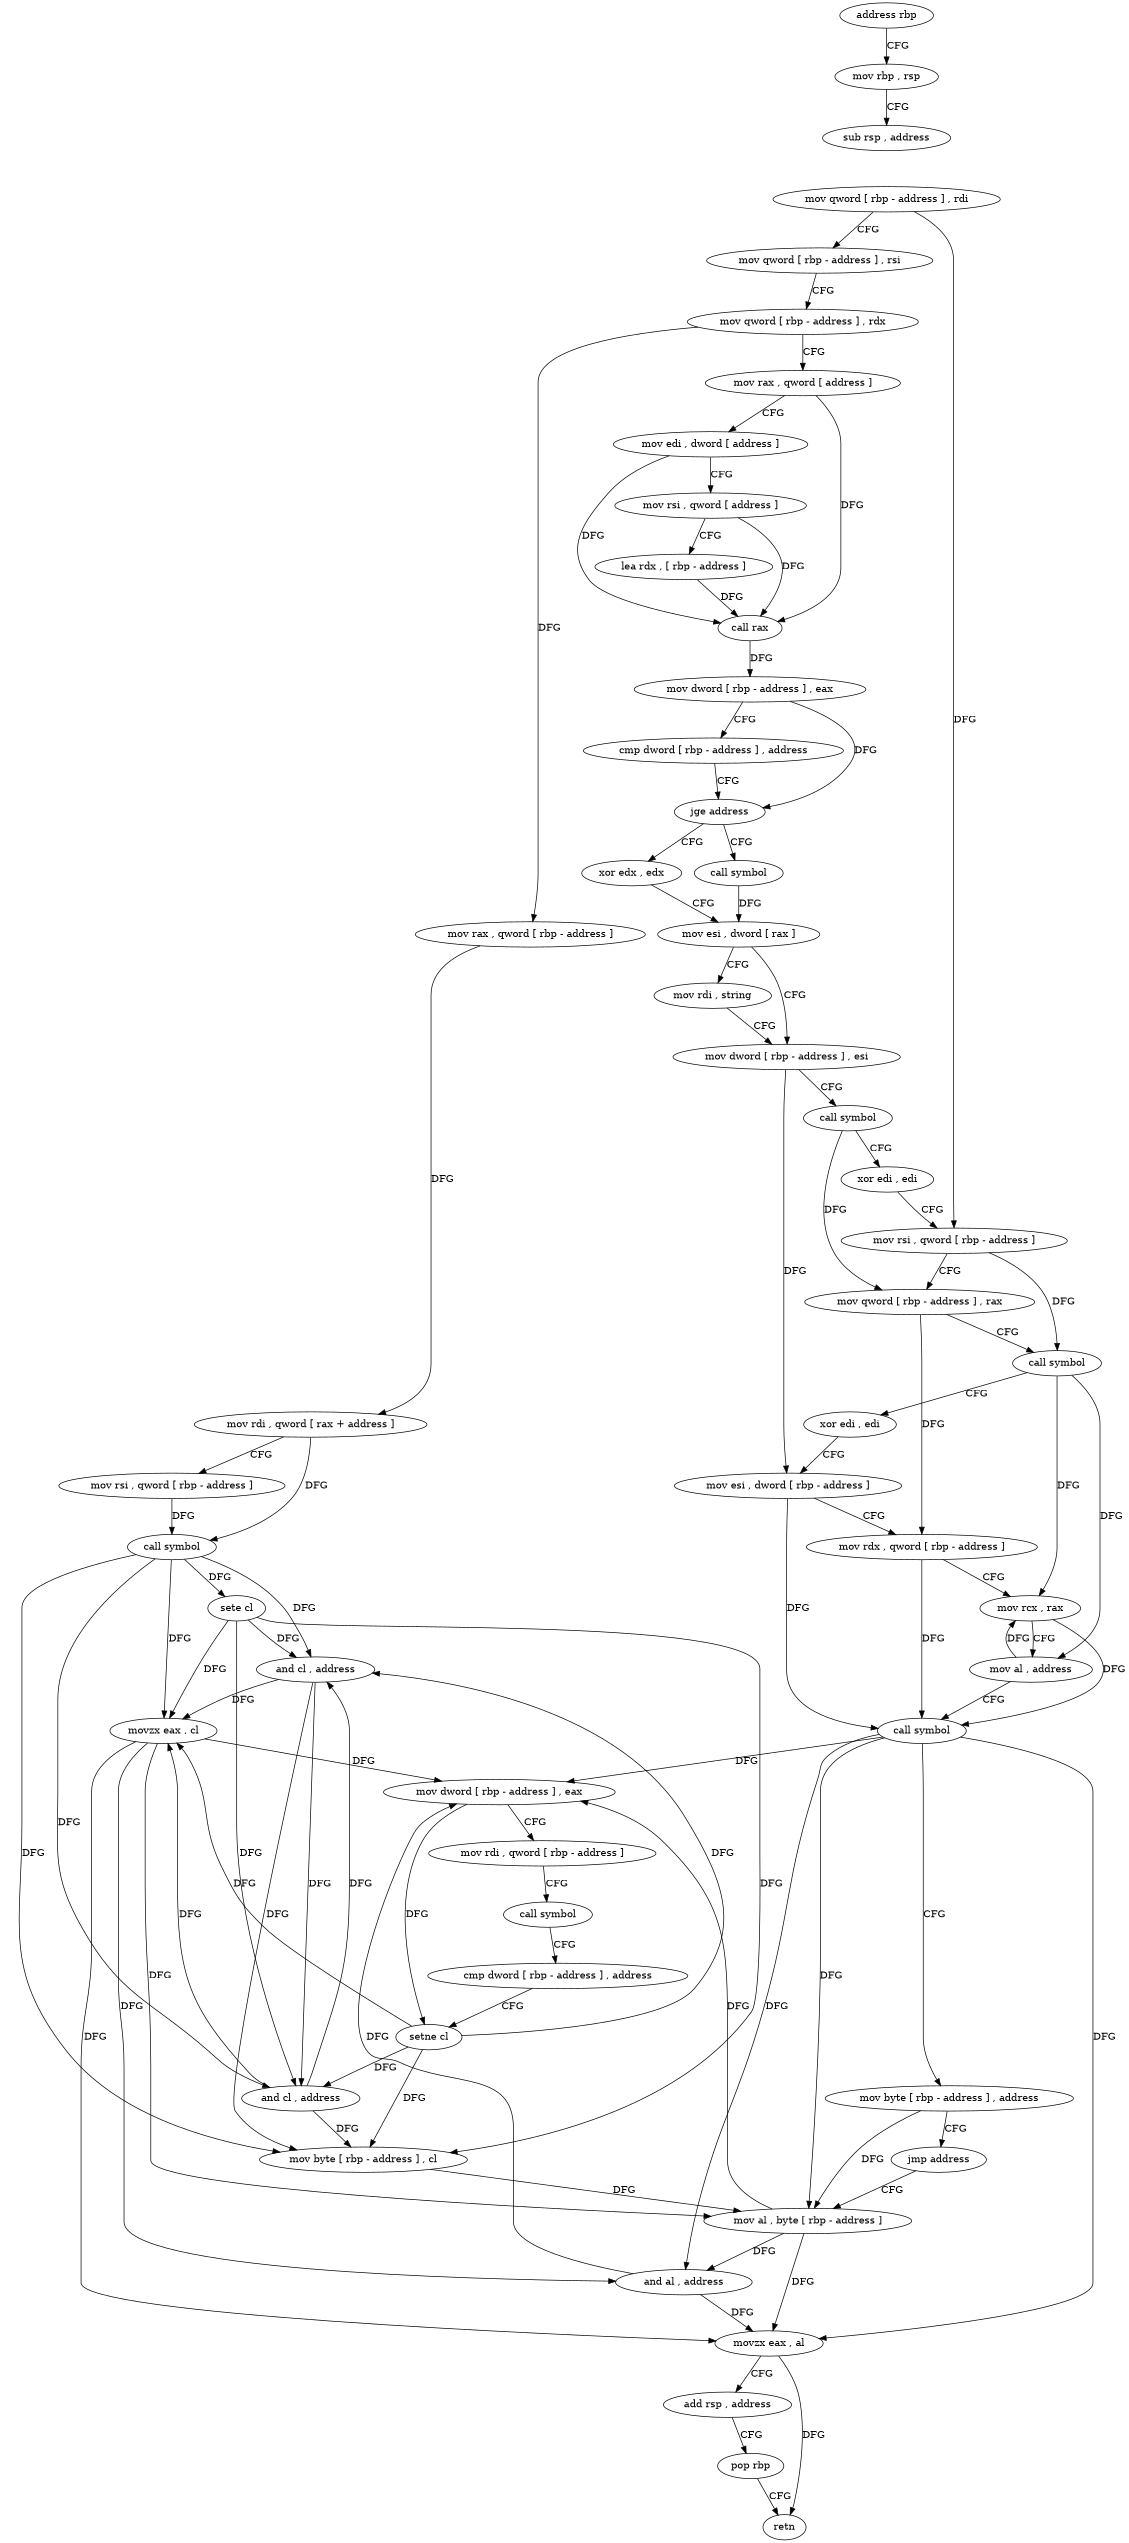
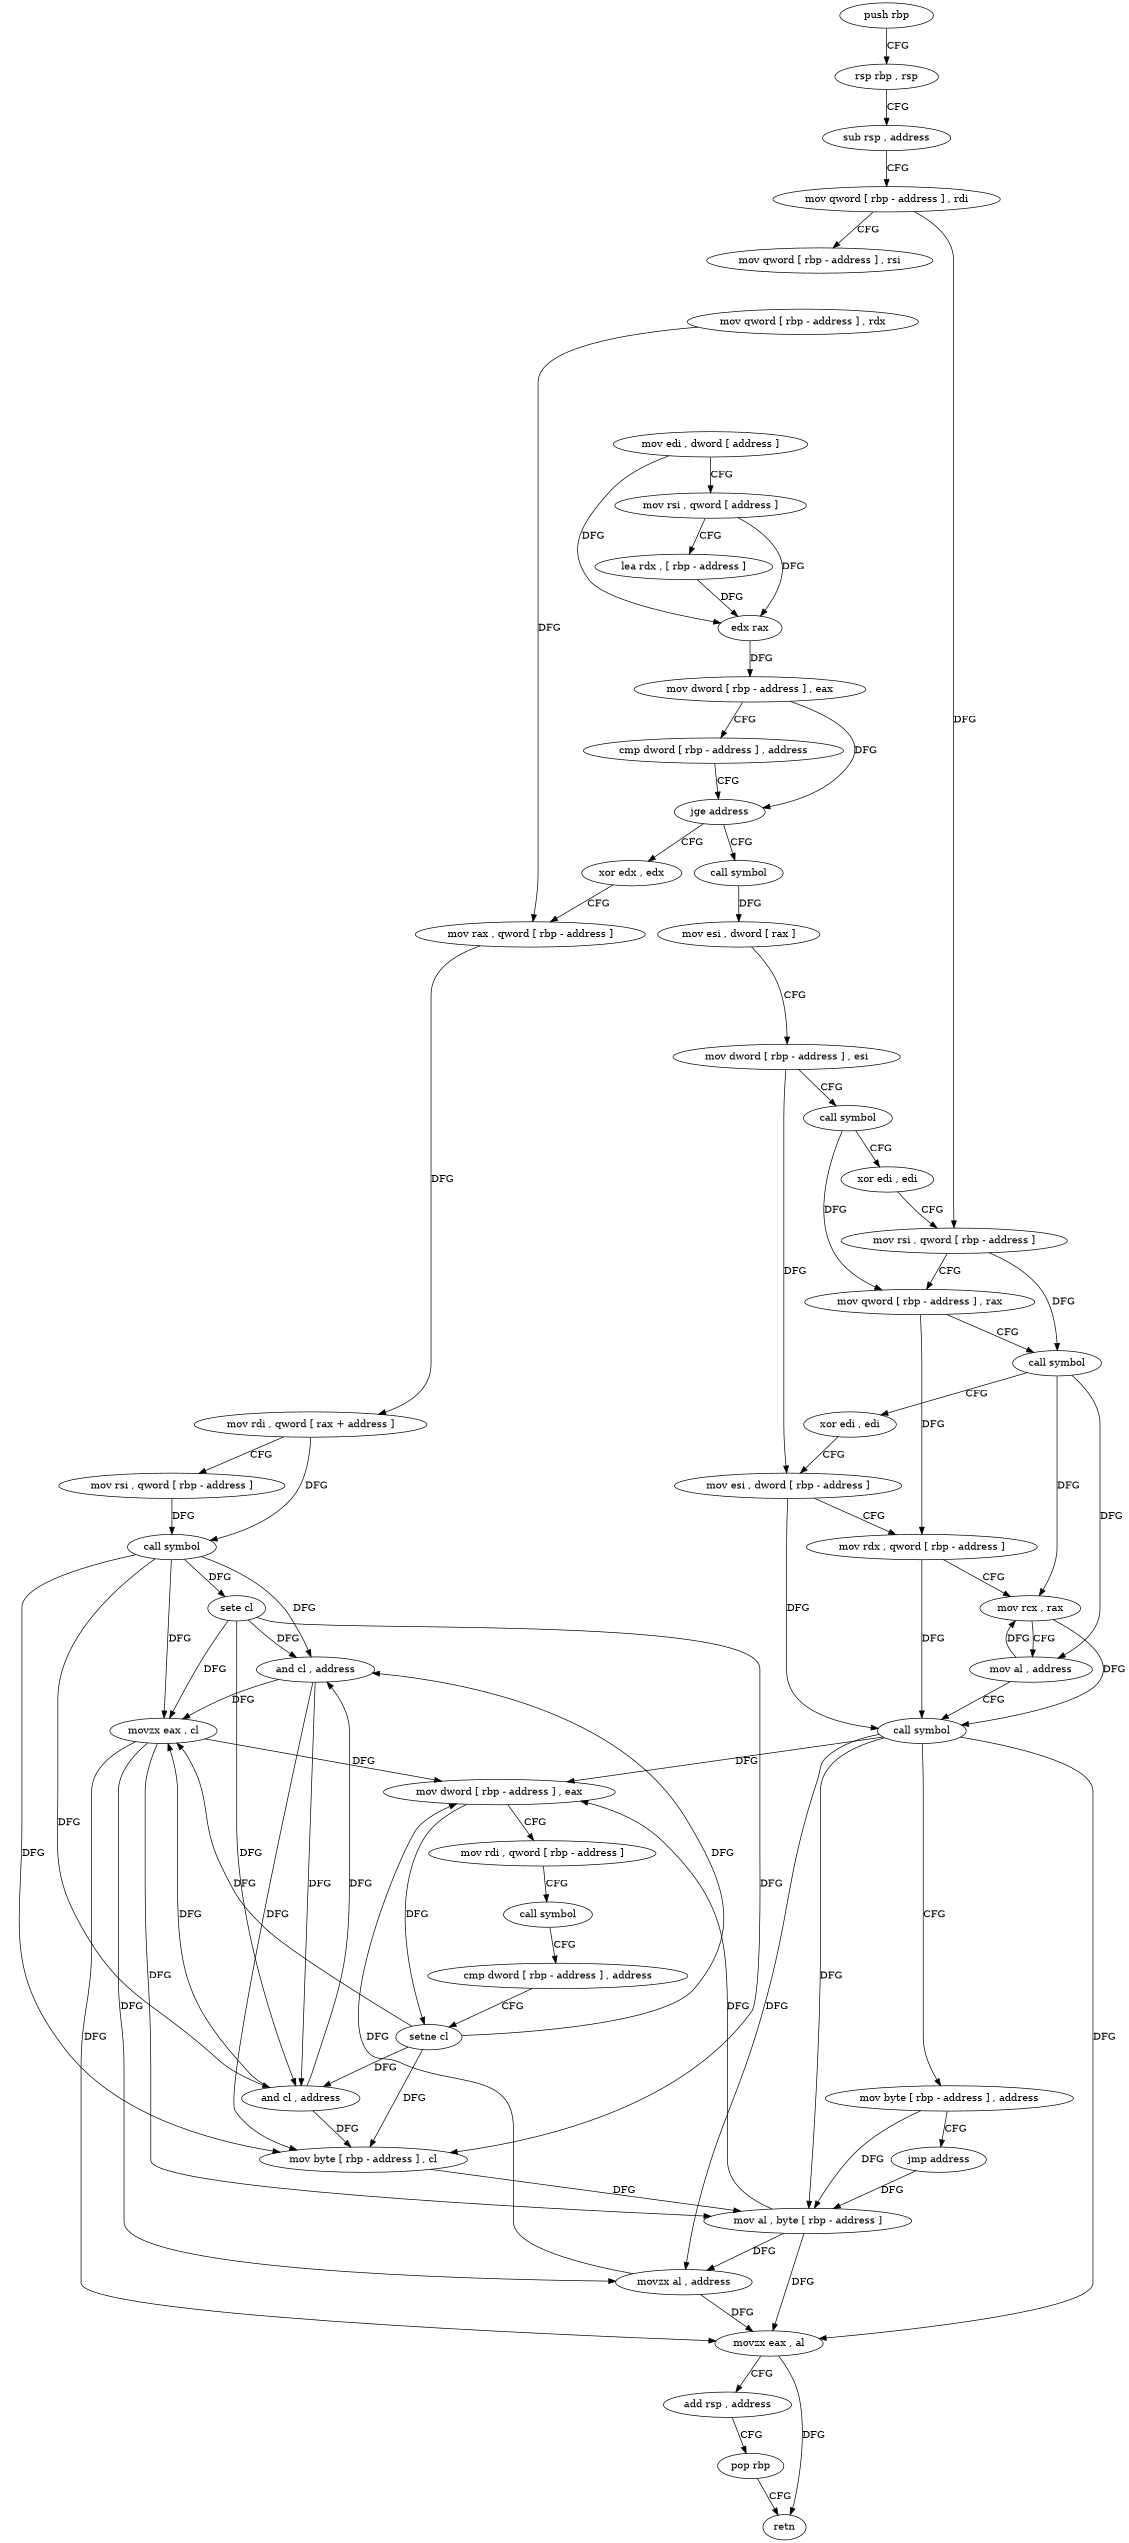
(887, 15) -> (887, 15)
(887, 77) -> (887, 77)
none -> (887, 165)
(812, 288) -> none
(803, 383) -> none
(750, 628) -> (750, 628)
(681, 902) -> (585, 902)
(713, 996) -> none
(892, 2190) -> (892, 2190)
(684, 2282) -> (684, 2282)
